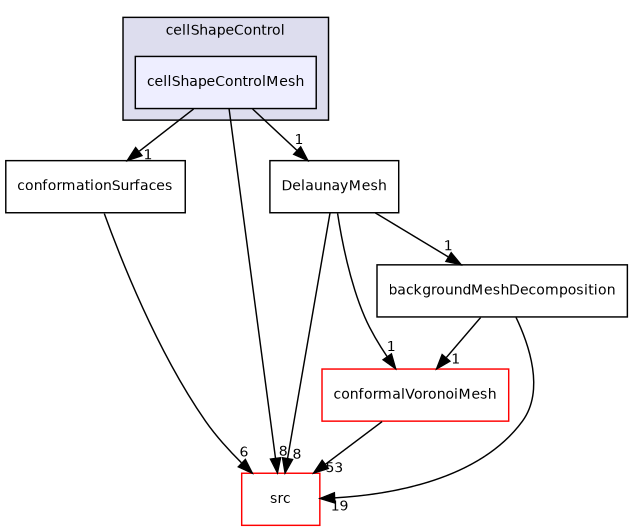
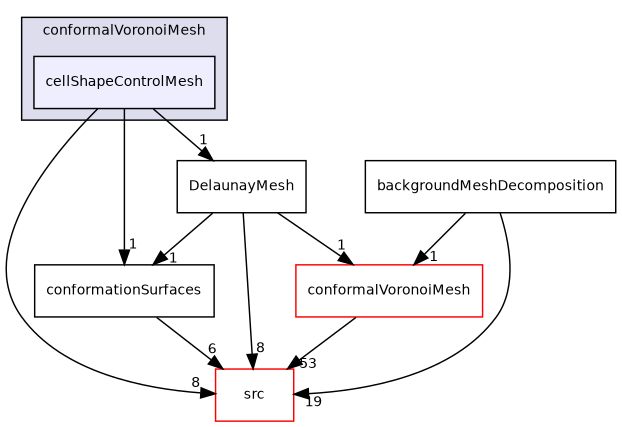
(226, 31) -> (124, 31)
(412, 235) -> (188, 234)
